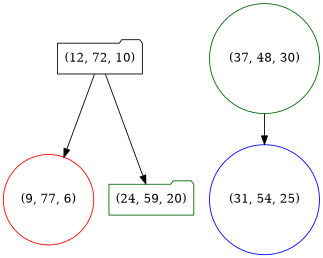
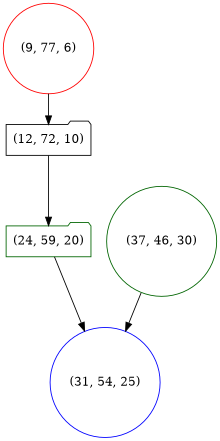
(264, 59) -> (162, 241)
(81, 112) -> (49, 105)
none -> (68, 290)
